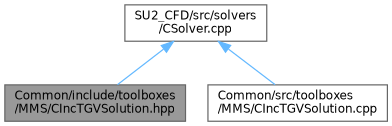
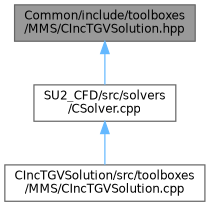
(141, 67) -> (105, 69)
(298, 103) -> (105, 183)
